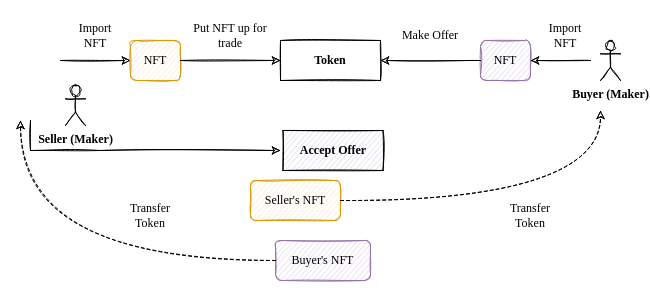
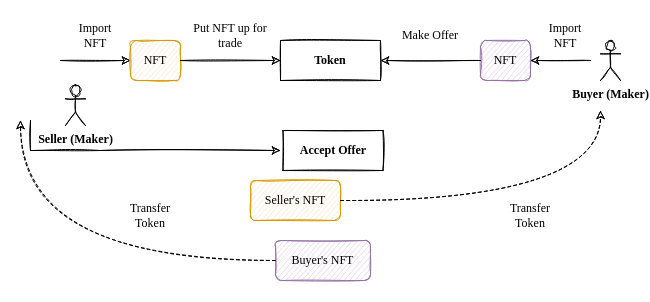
(333, 151) -> (333, 151)
